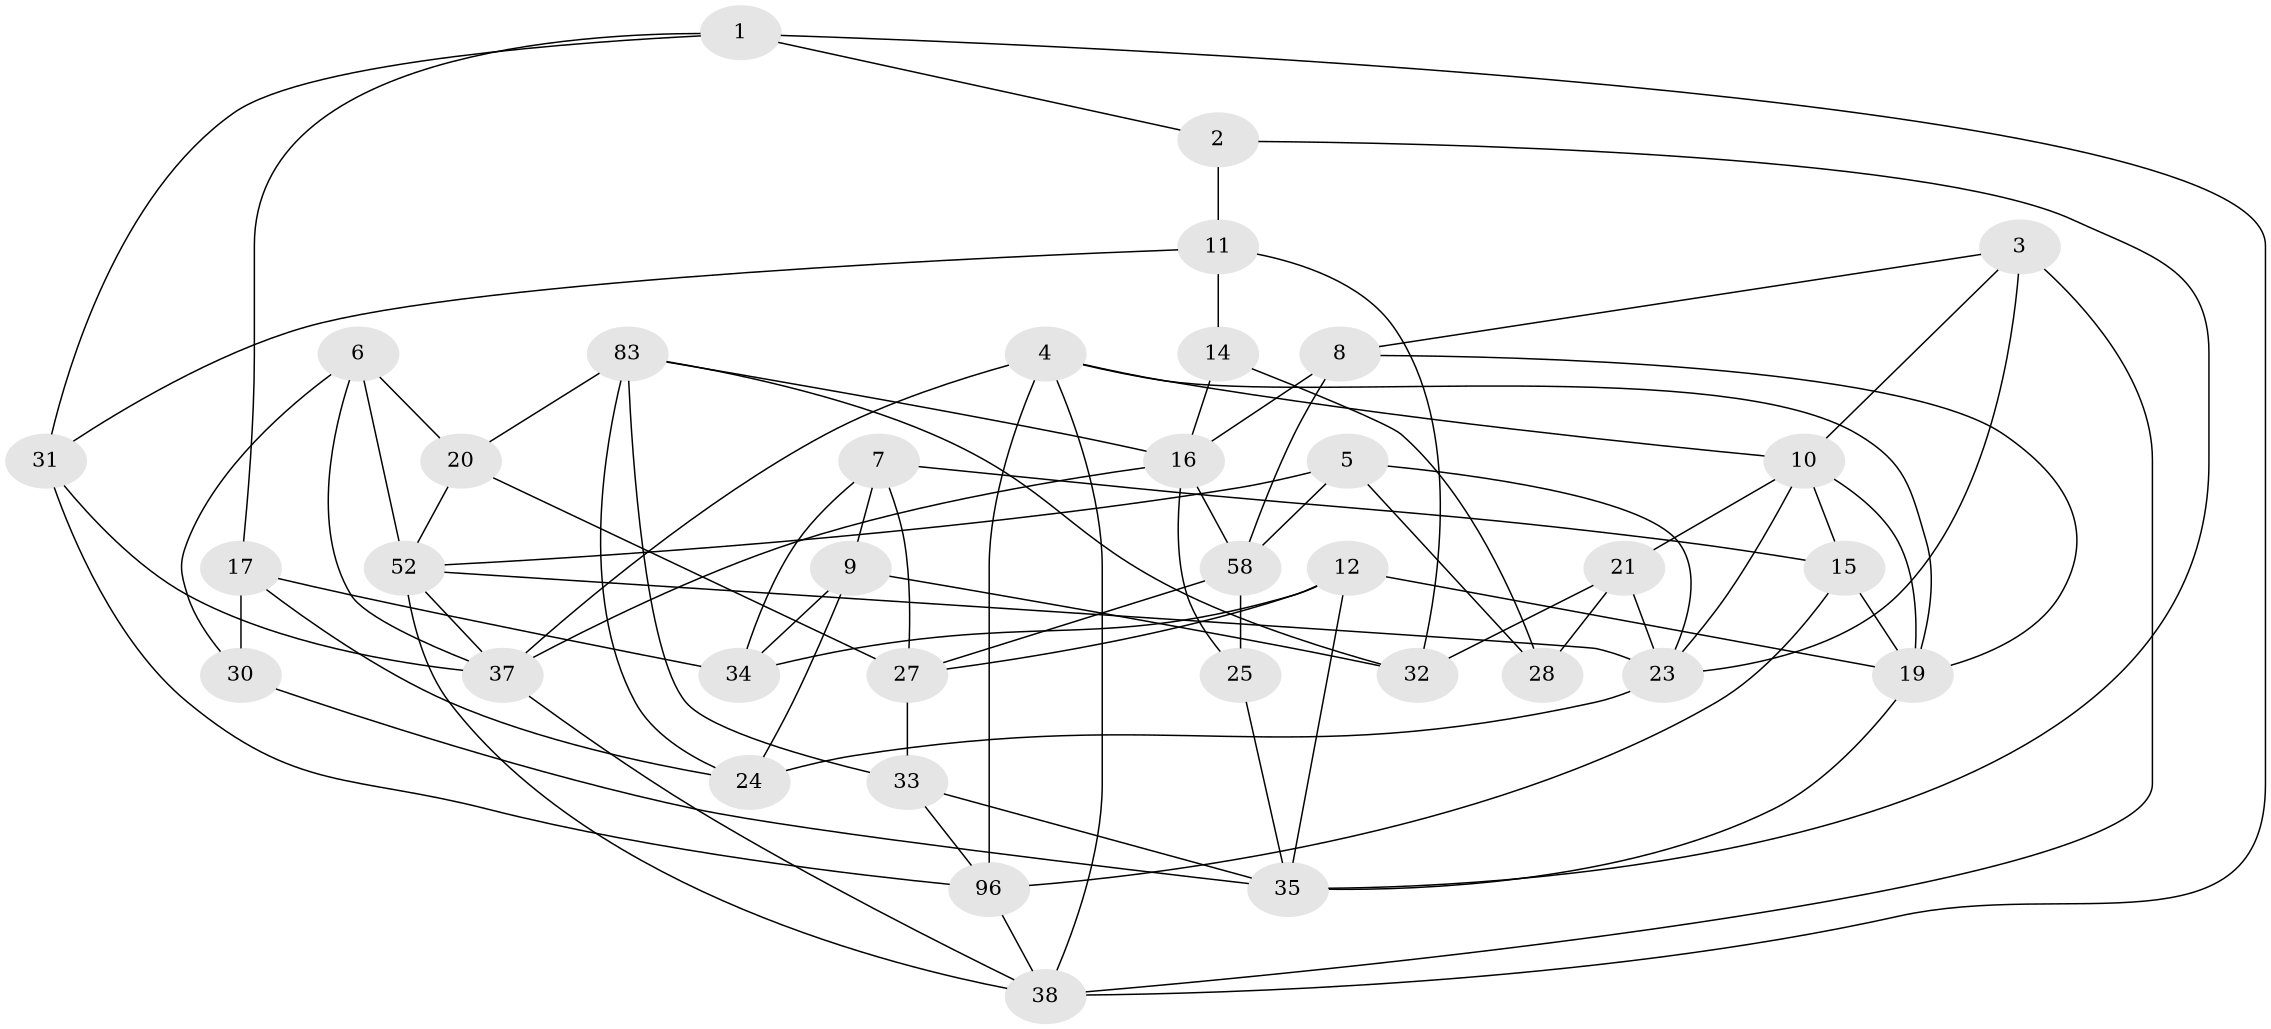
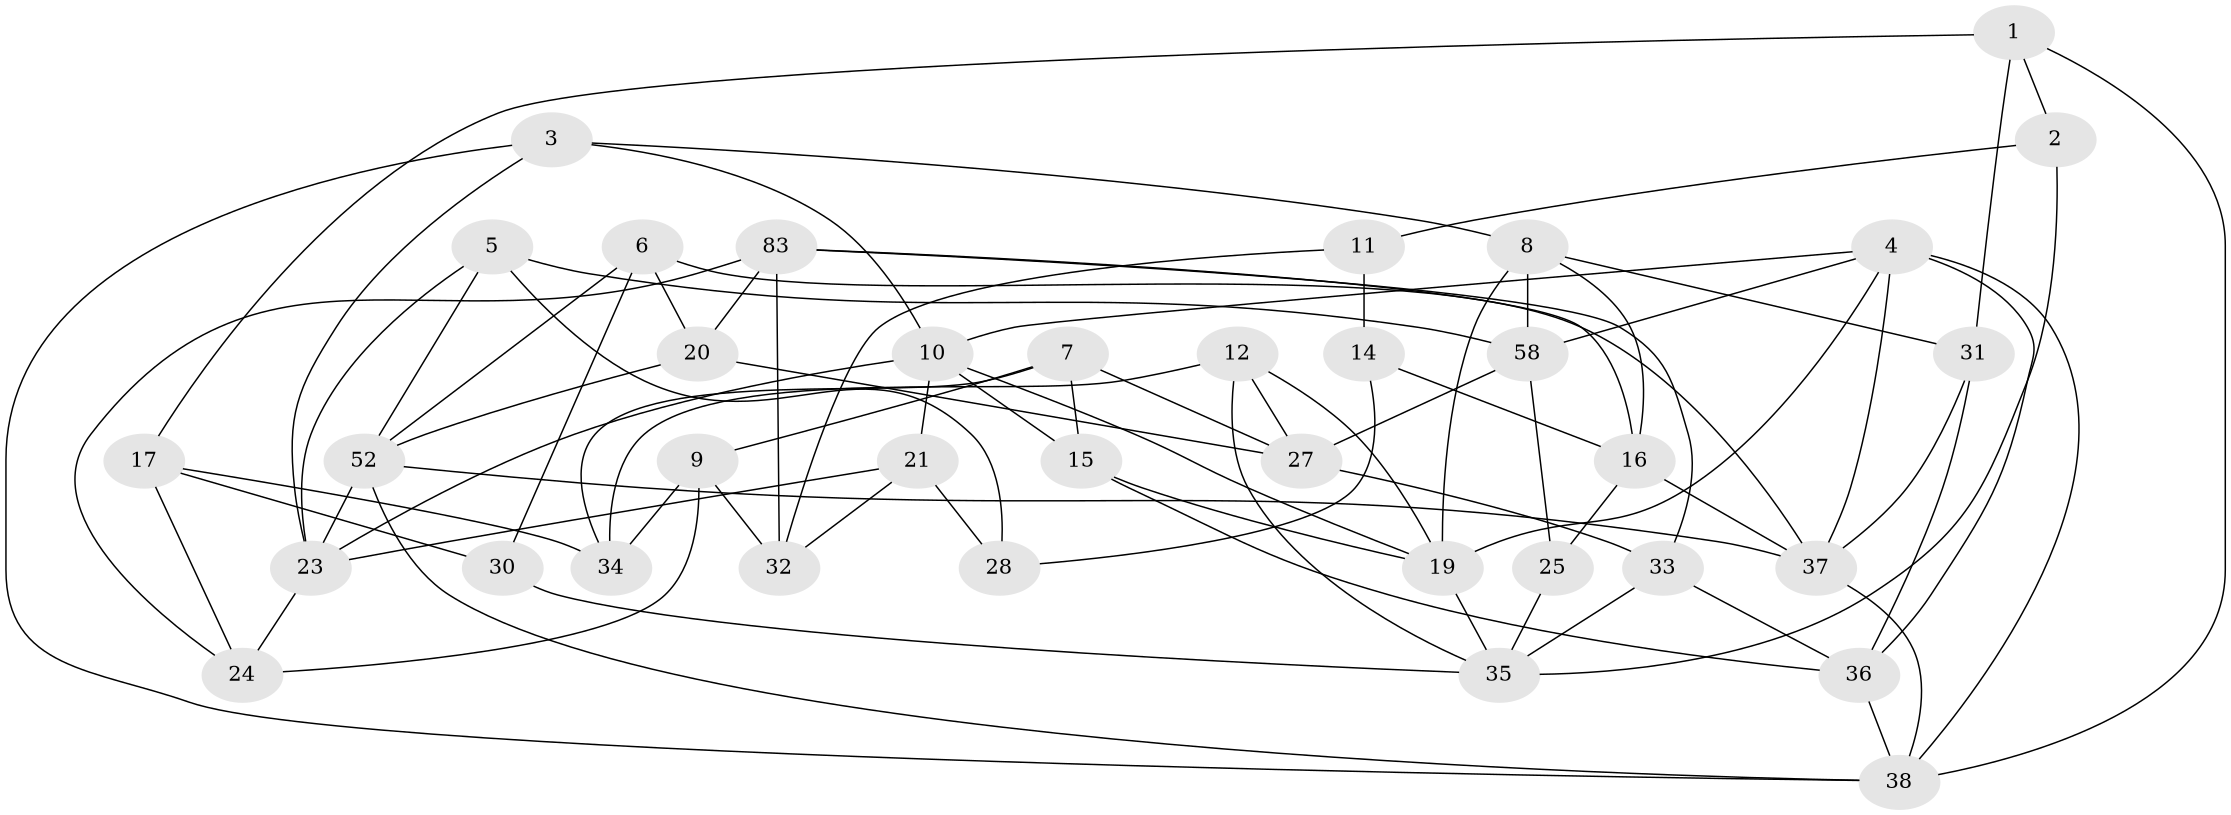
(611, 283) -> (1751, 300)
(1212, 515) -> (1710, 301)
(989, 890) -> (1859, 675)
